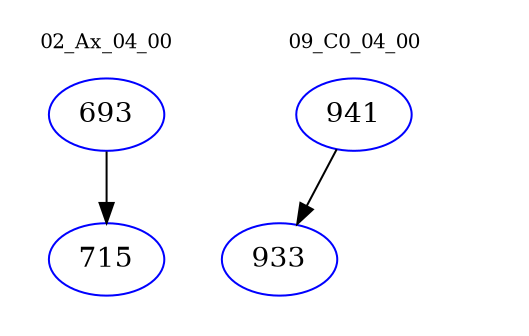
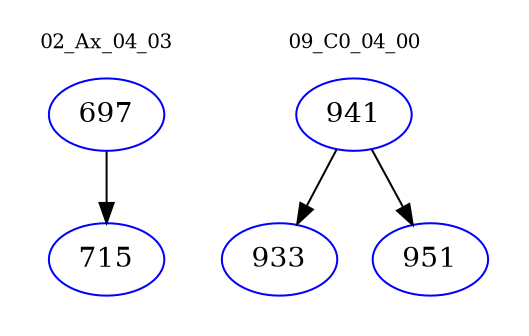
(107, 43) -> (107, 43)
(107, 115) -> (107, 115)
none -> (430, 259)
